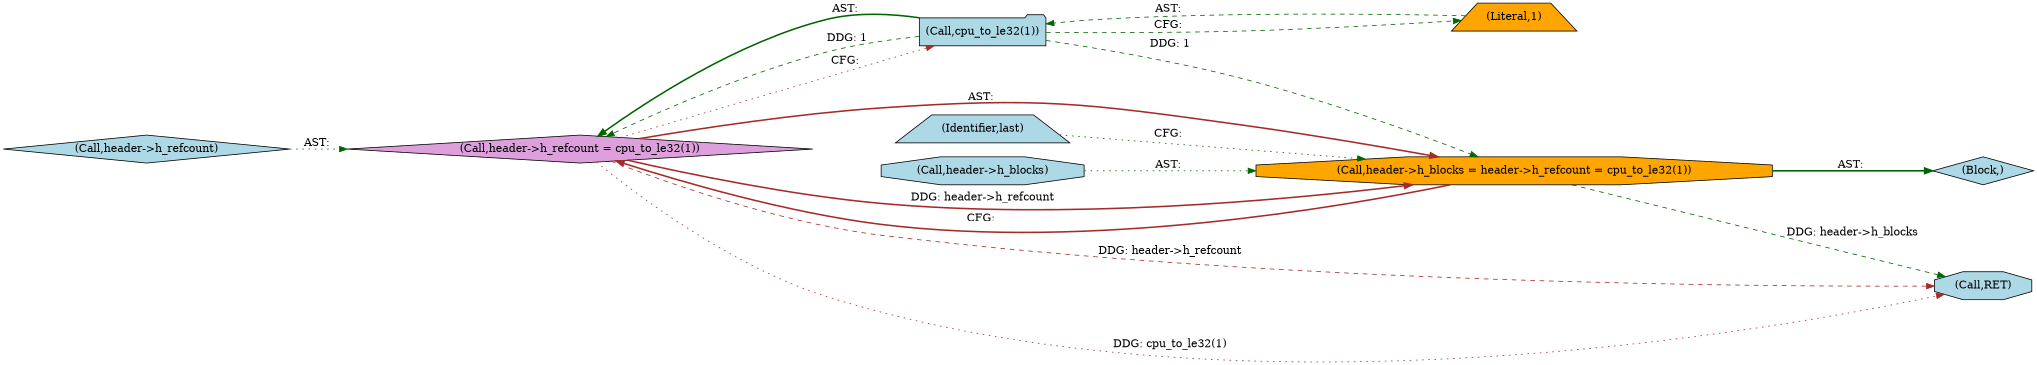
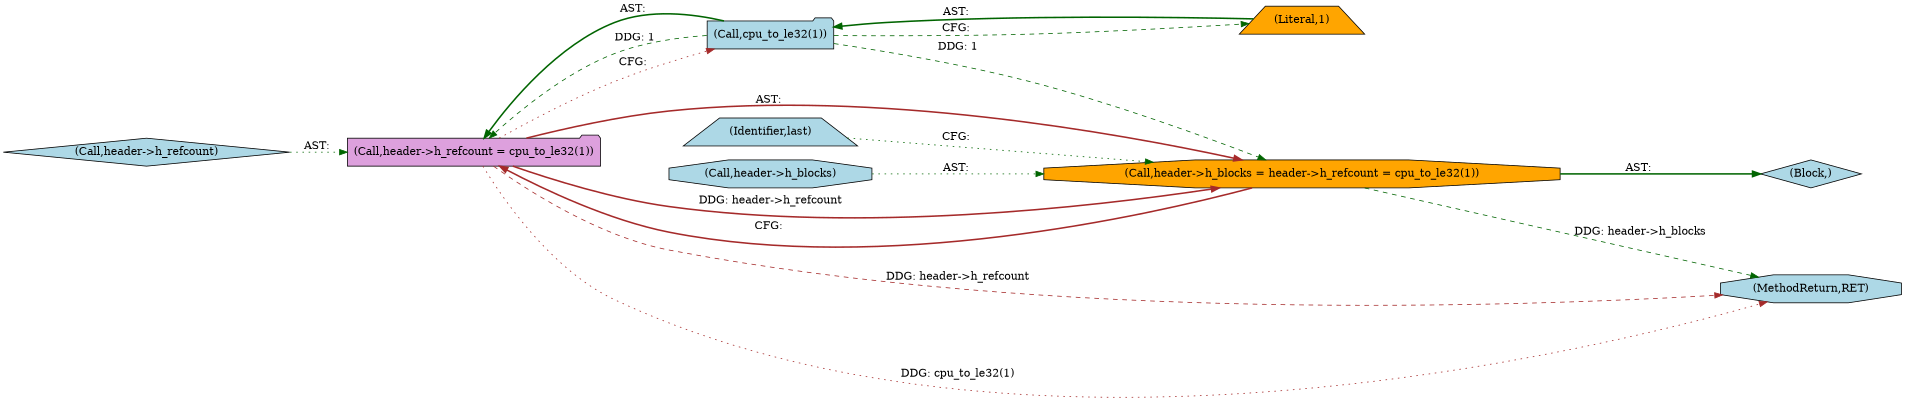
(1260, 14) -> (1048, 18)
(580, 149) -> (474, 152)
(1983, 286) -> (1811, 289)
